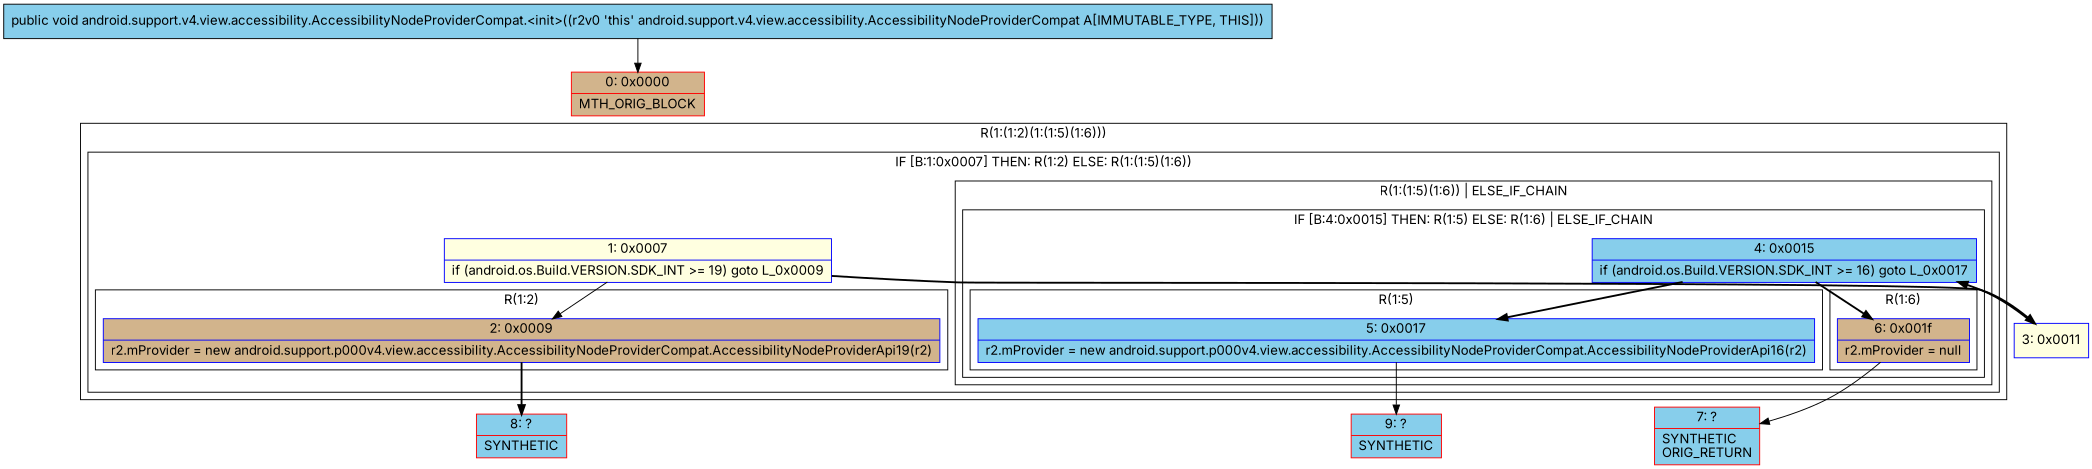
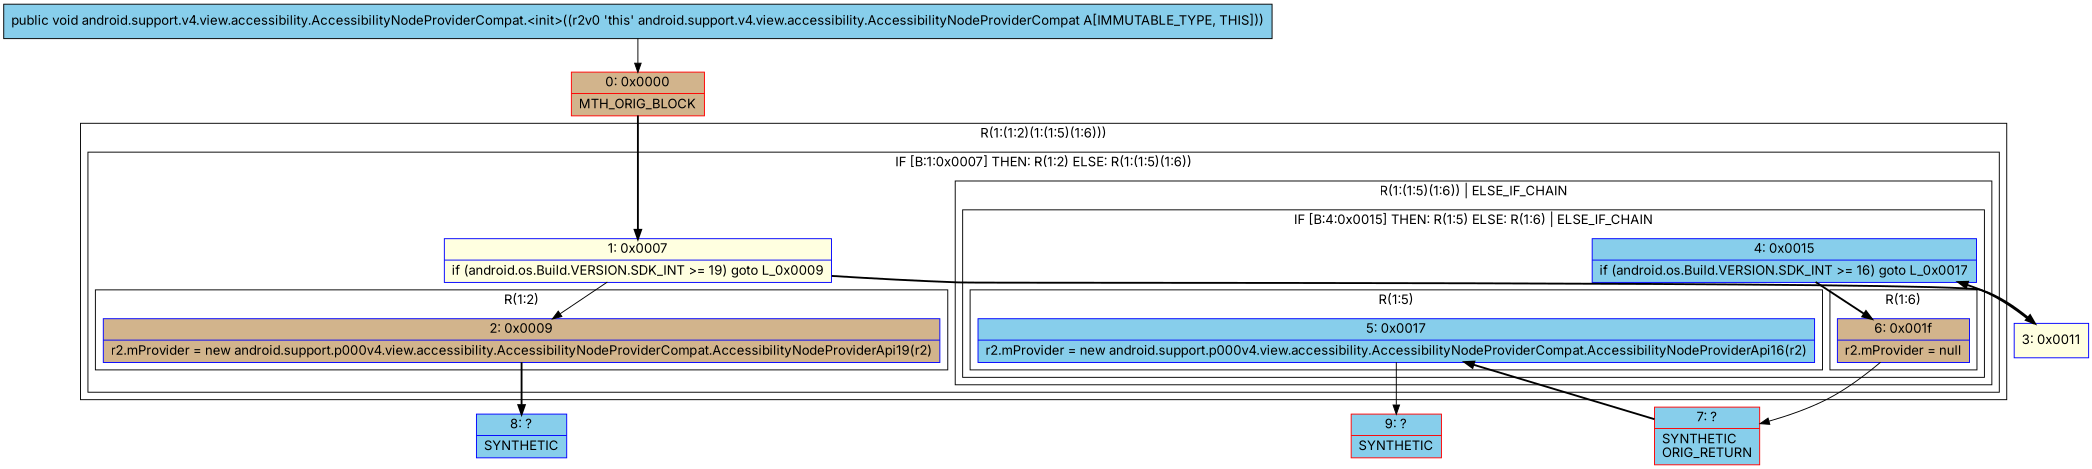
none -> (638, 172)
(1595, 300) -> (1609, 406)
(522, 436) -> (522, 436)
